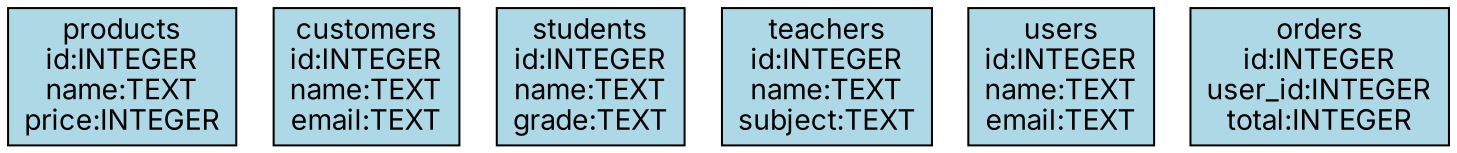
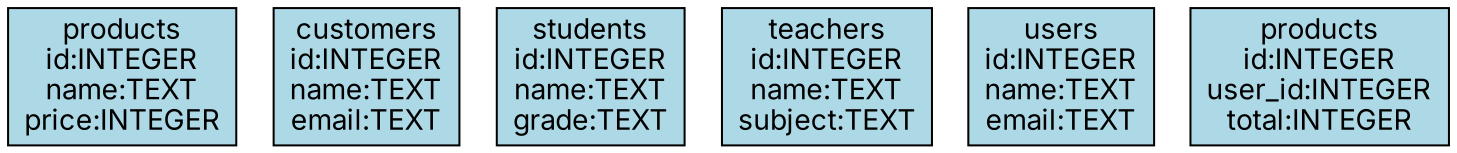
(1320, 77) -> (1320, 77)
